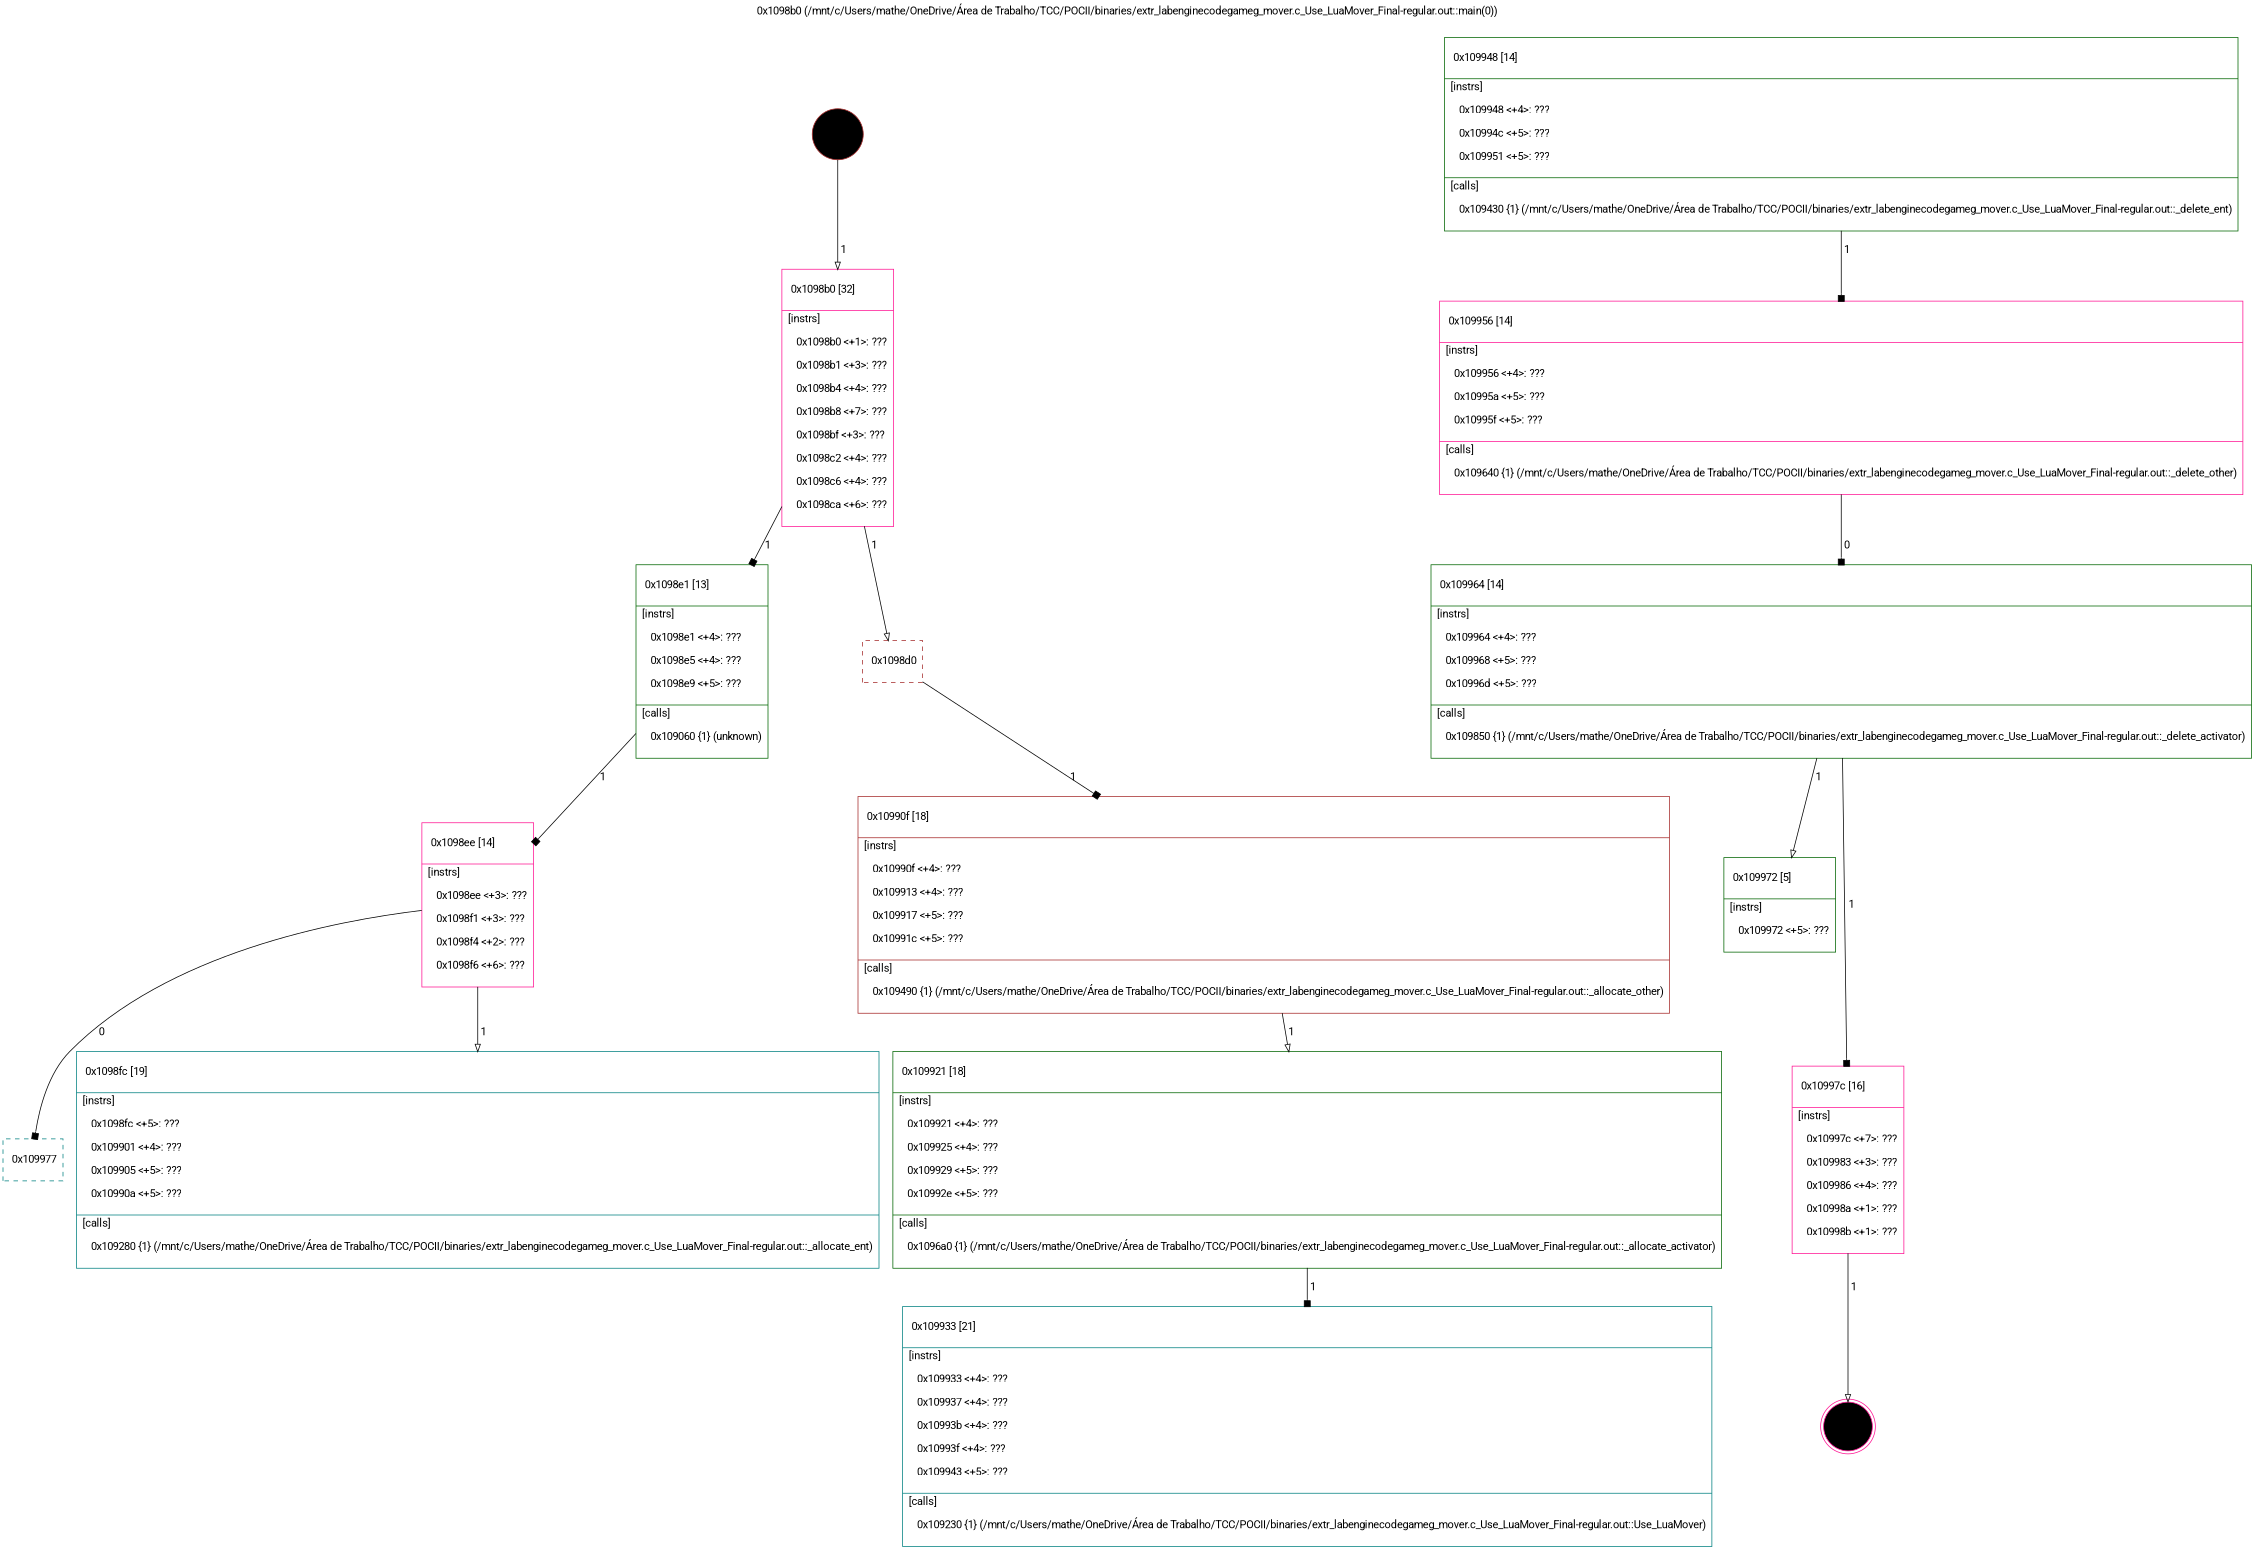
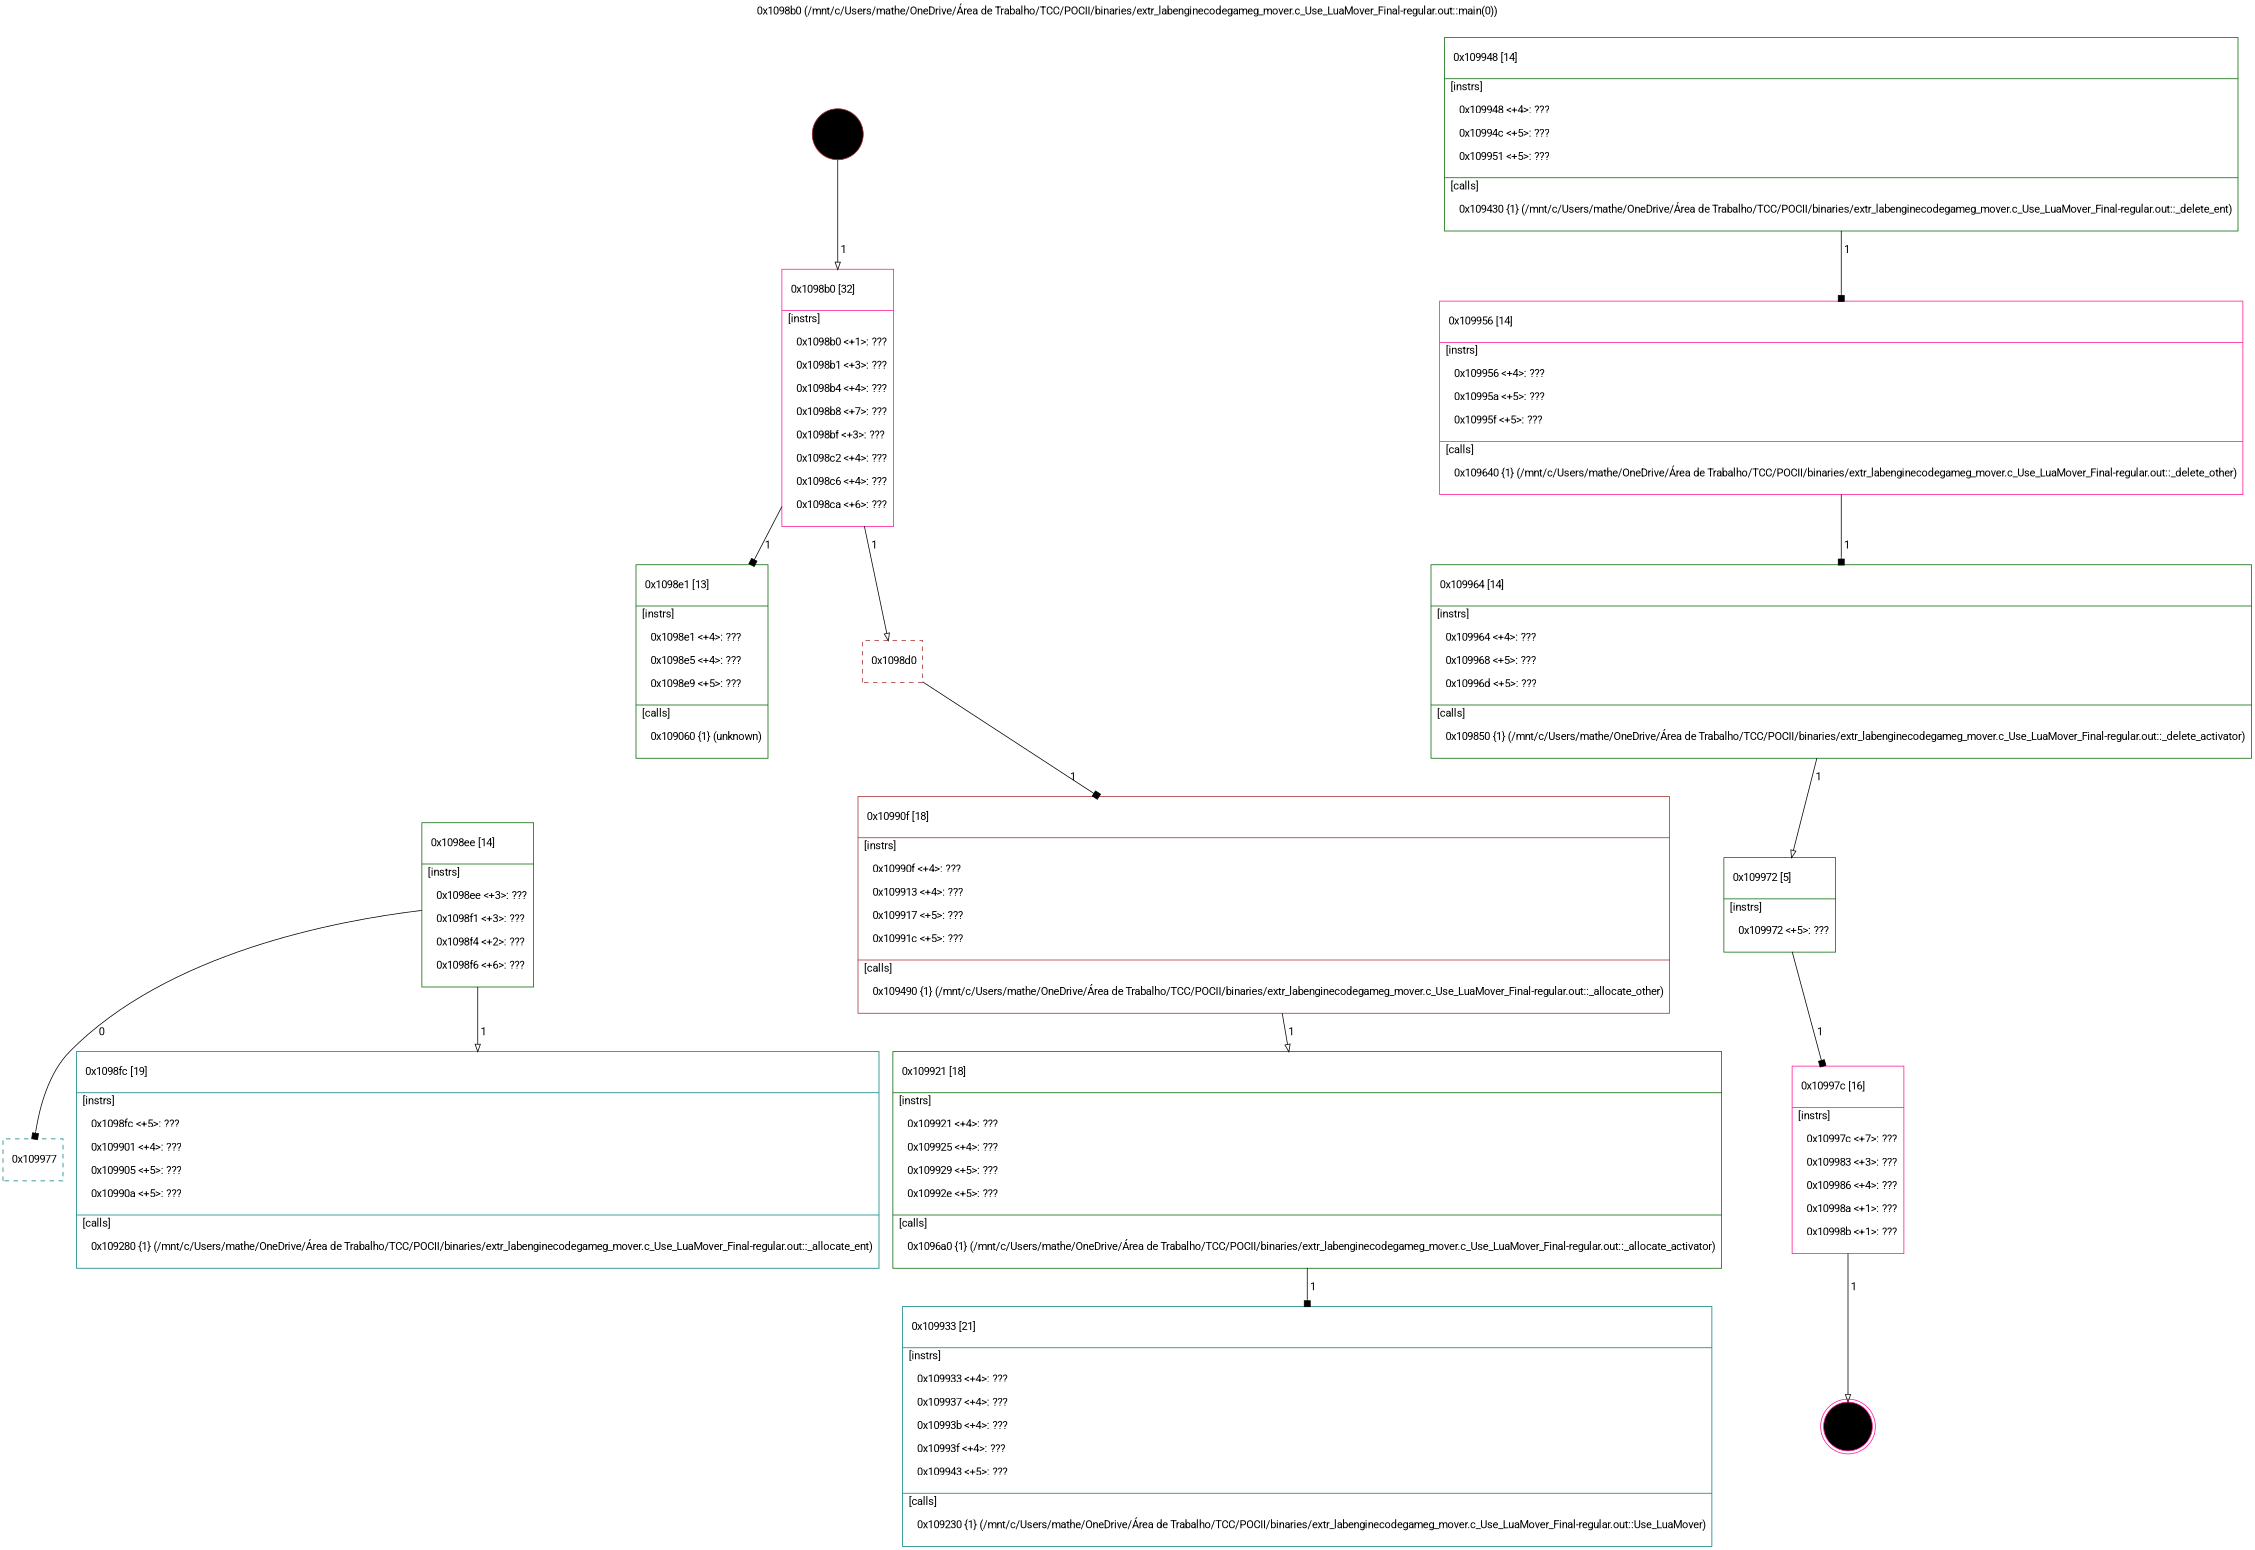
(1846, 546) -> (1846, 546)
(587, 786) -> none
(478, 905) -> (478, 905)
(1845, 908) -> (1807, 1005)
